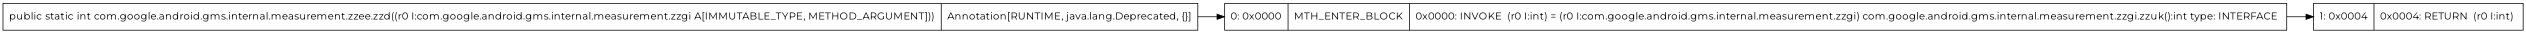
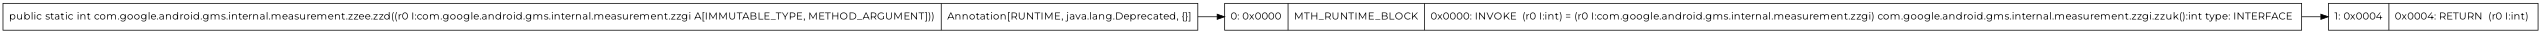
(1349, 16) -> (1356, 16)
